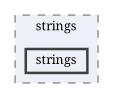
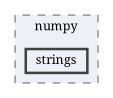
(57, 27) -> (57, 27)
